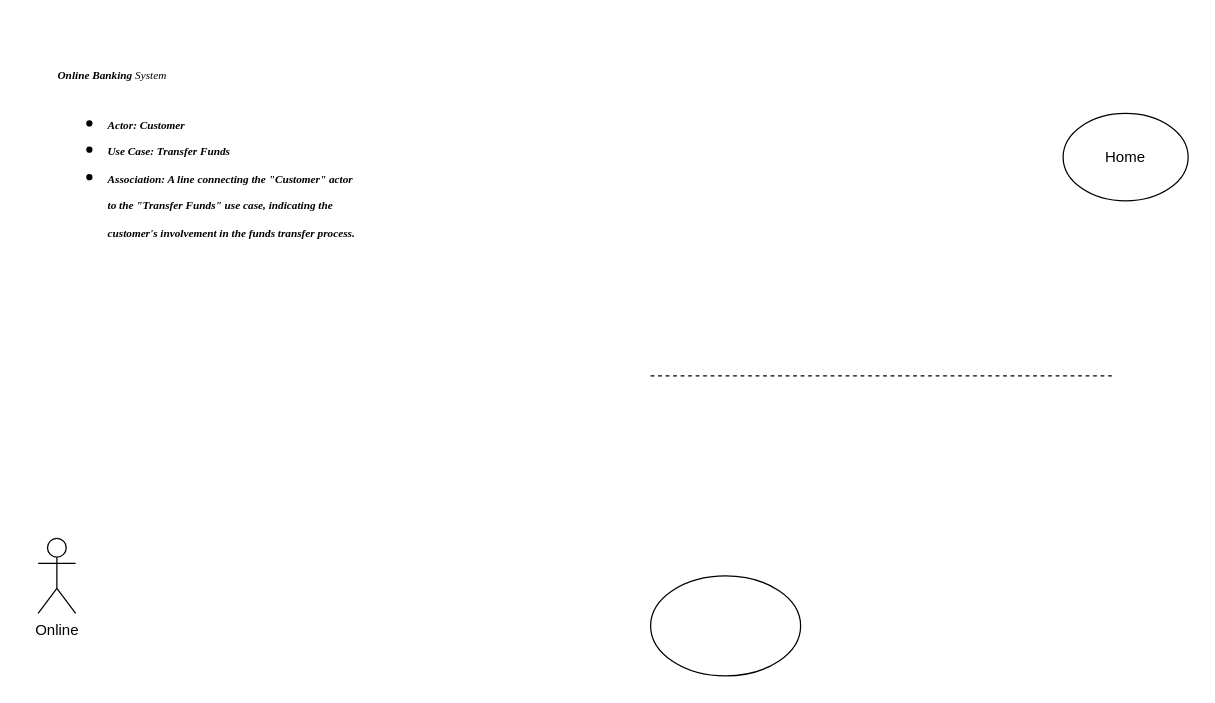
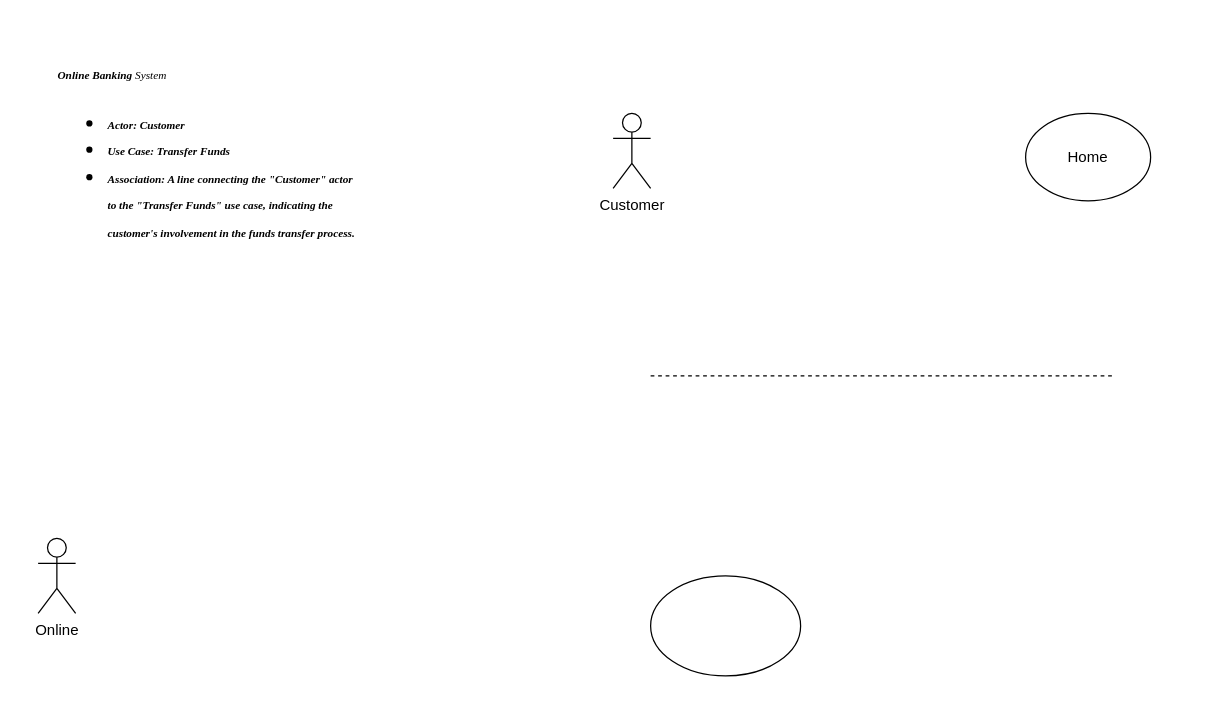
none -> (632, 151)
(1126, 157) -> (1088, 157)
